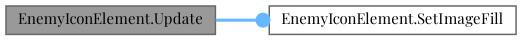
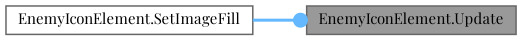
(236, 20) -> (274, 20)
